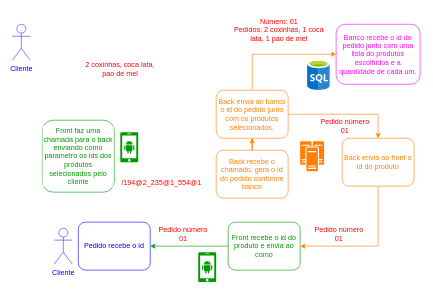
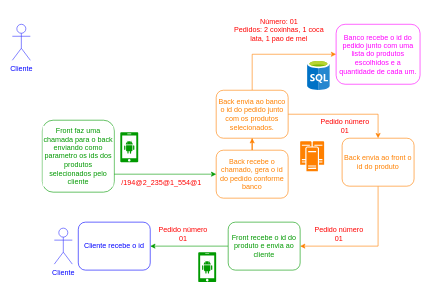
(120, 69) -> none
none -> (210, 174)
(114, 246) -> (114, 246)
(264, 246) -> (264, 246)
